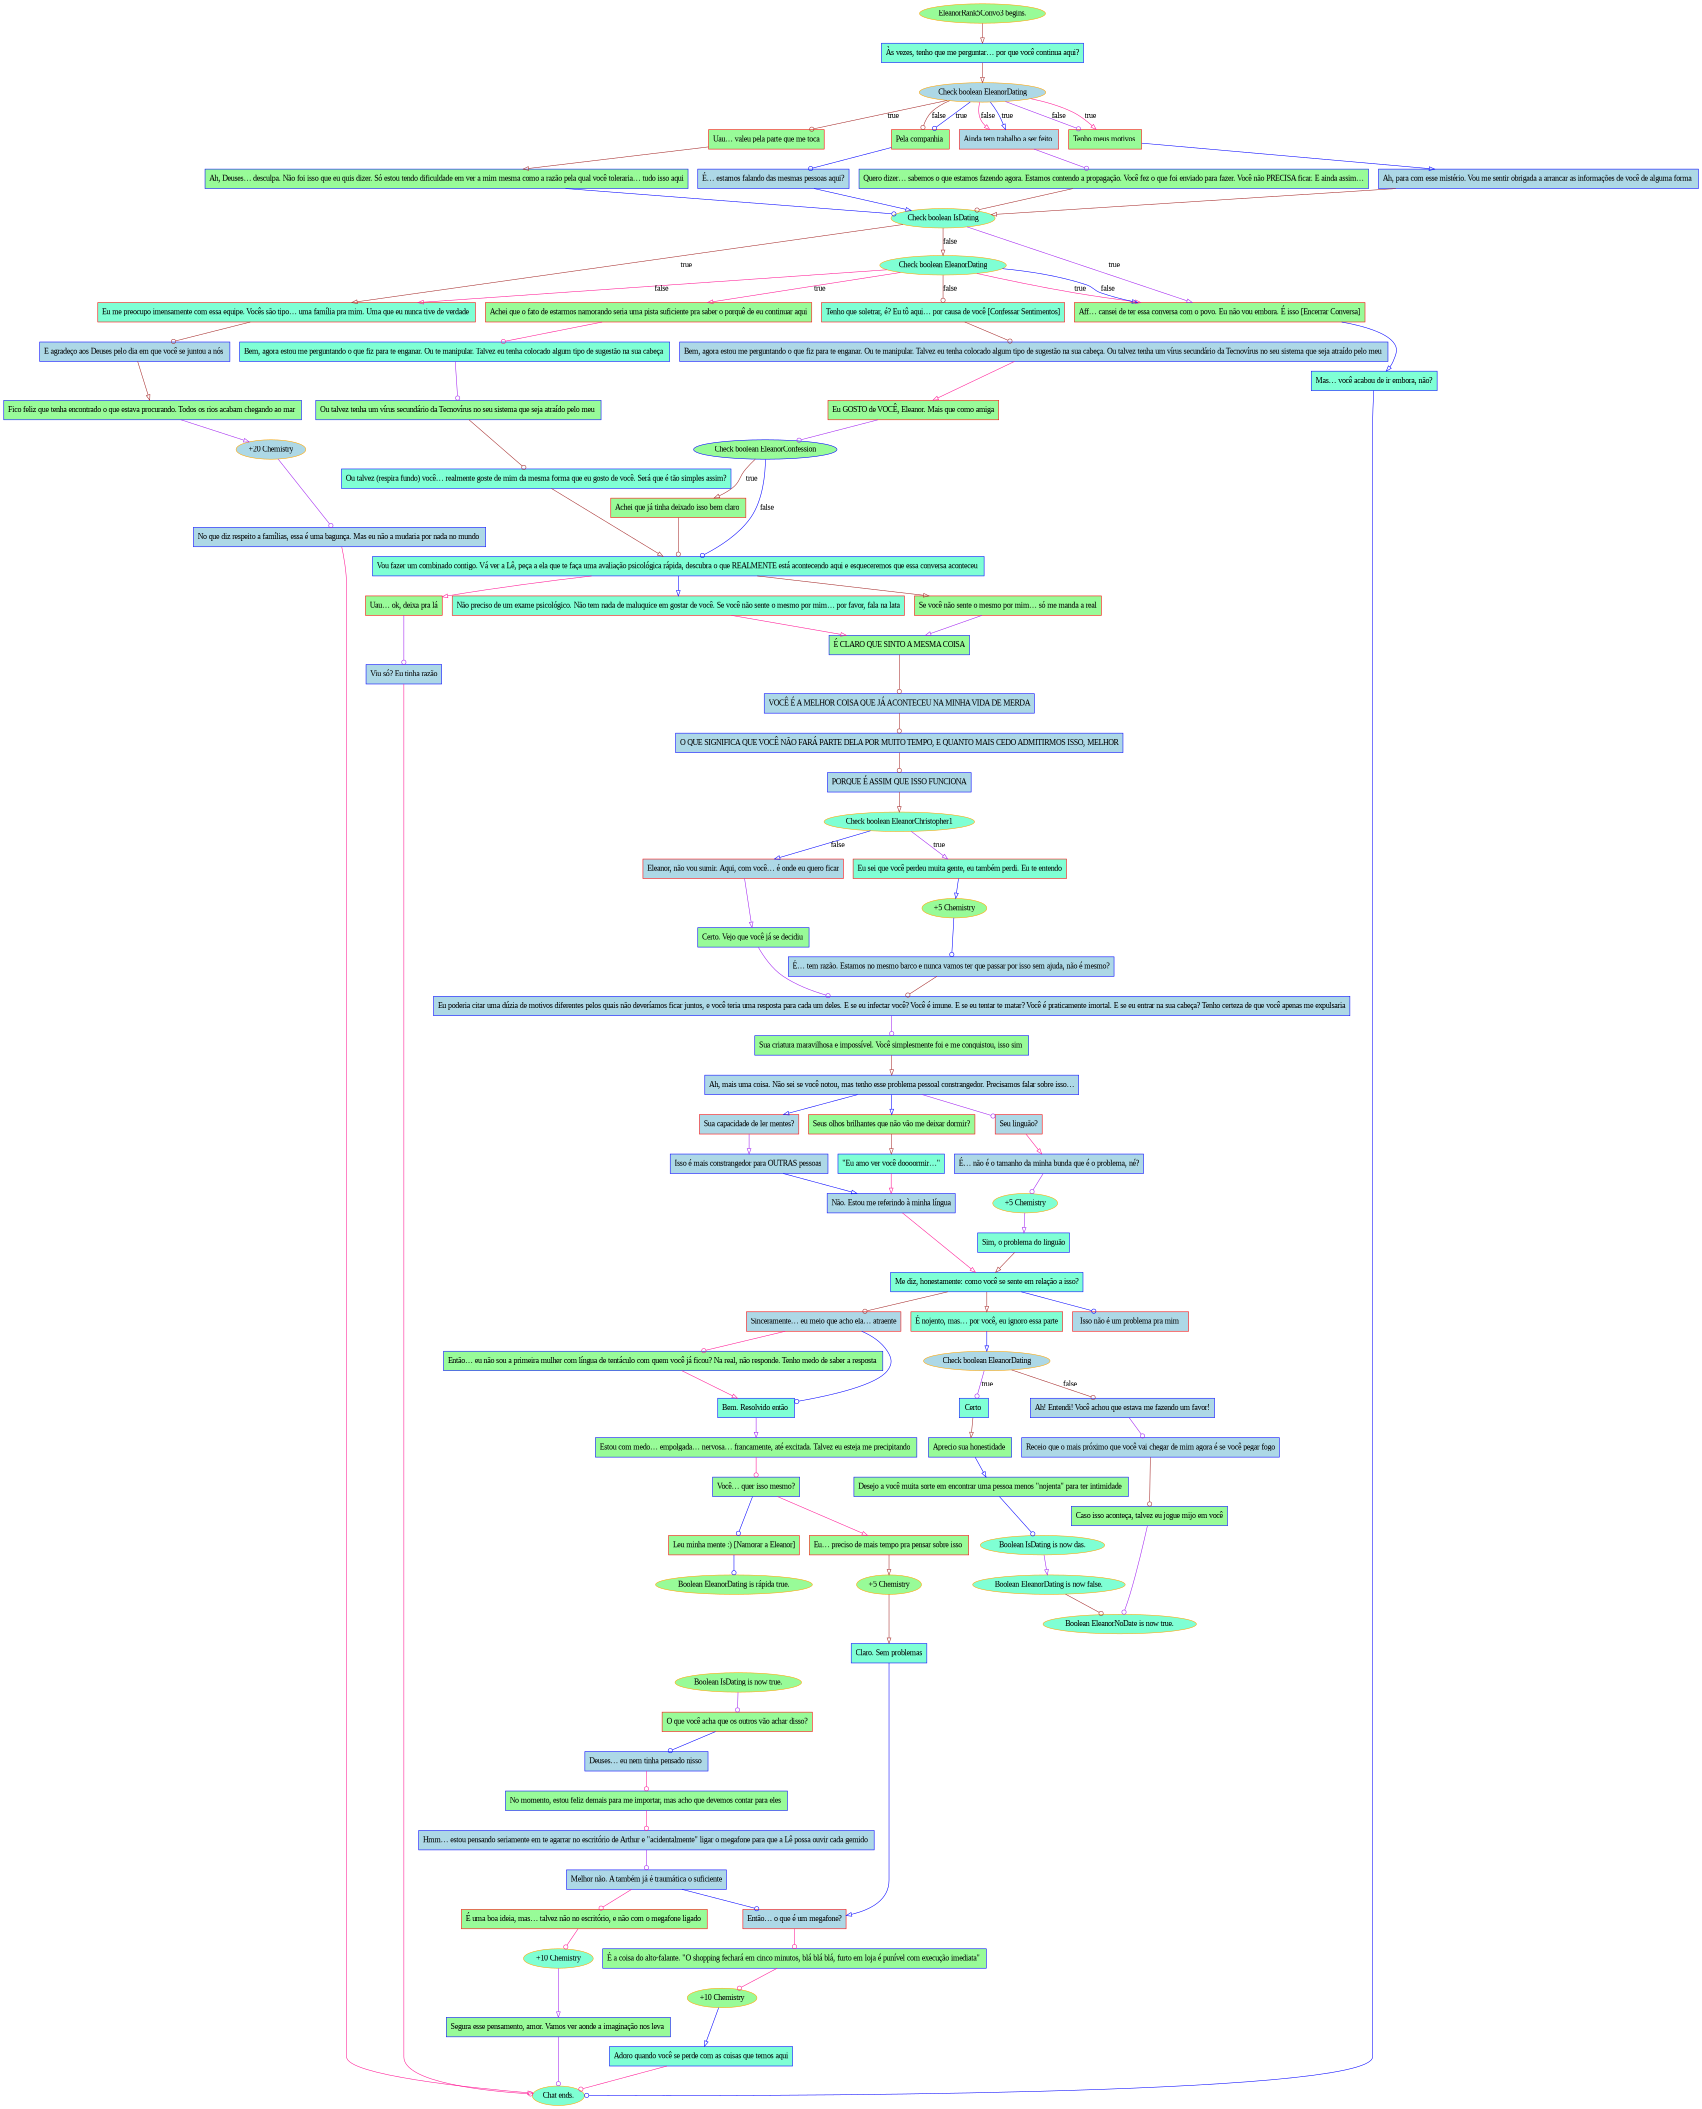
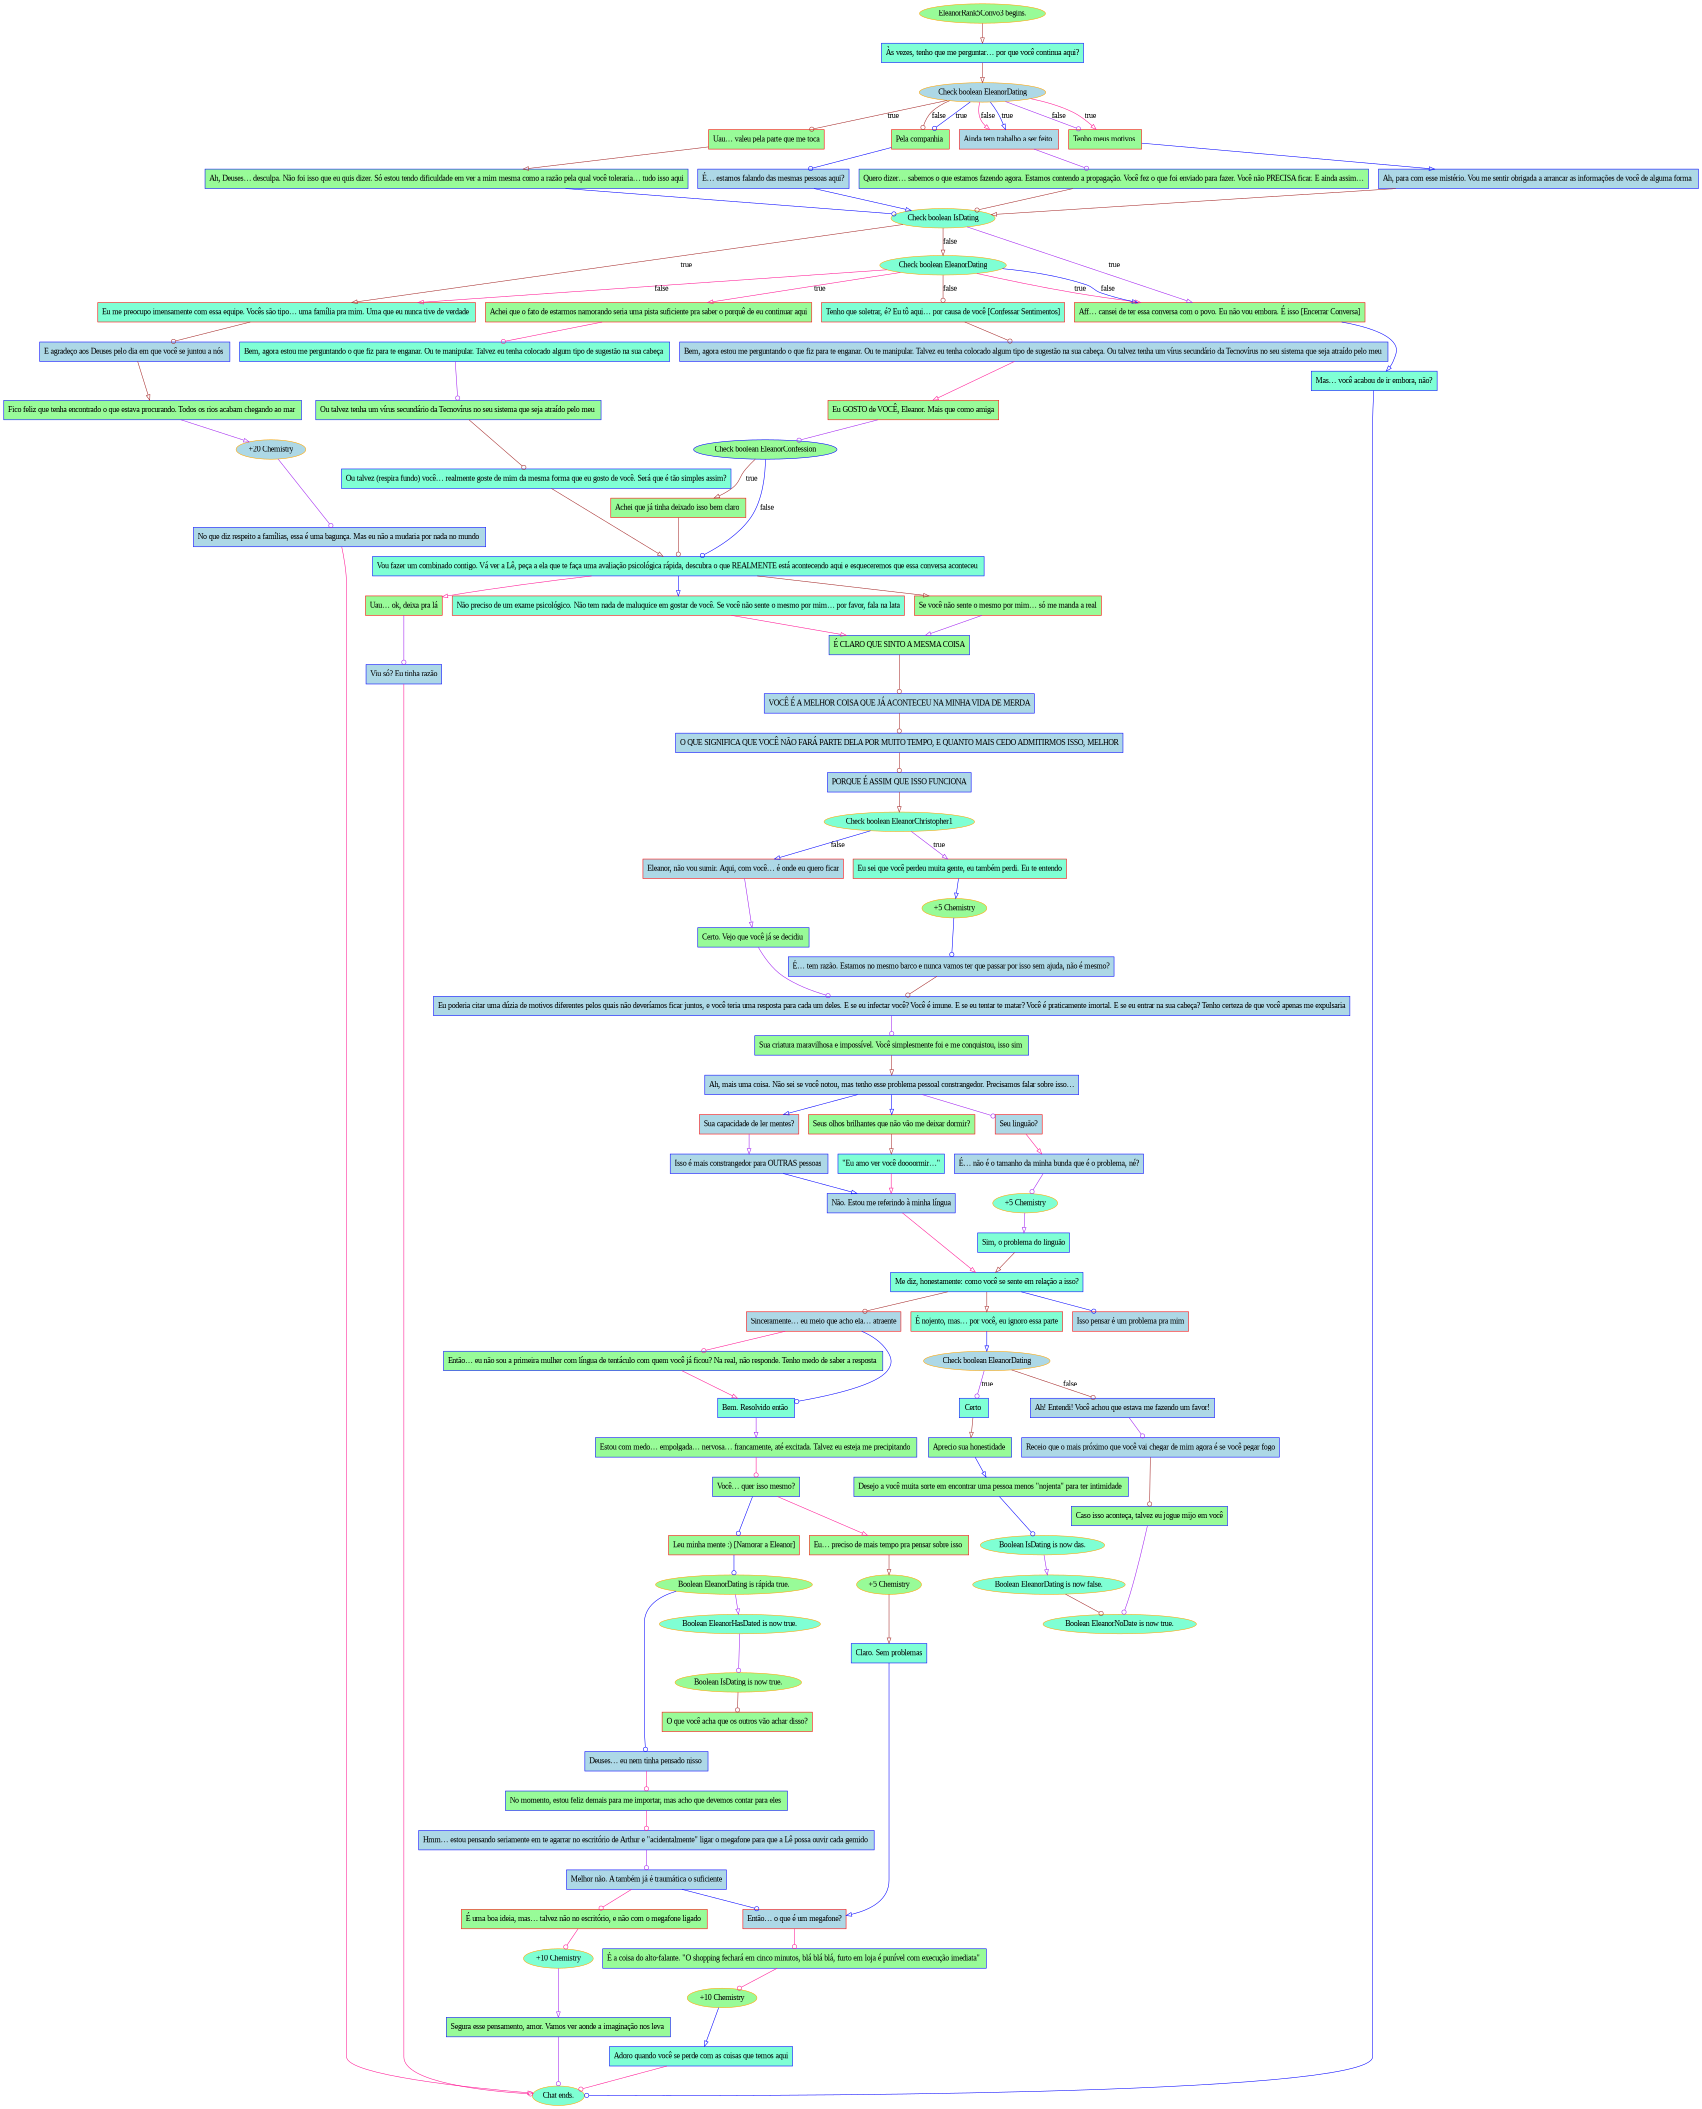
(1131, 1322) -> (1131, 1322)
none -> (740, 1624)
(738, 1700) -> (738, 1700)
(694, 1741) -> (644, 1661)
